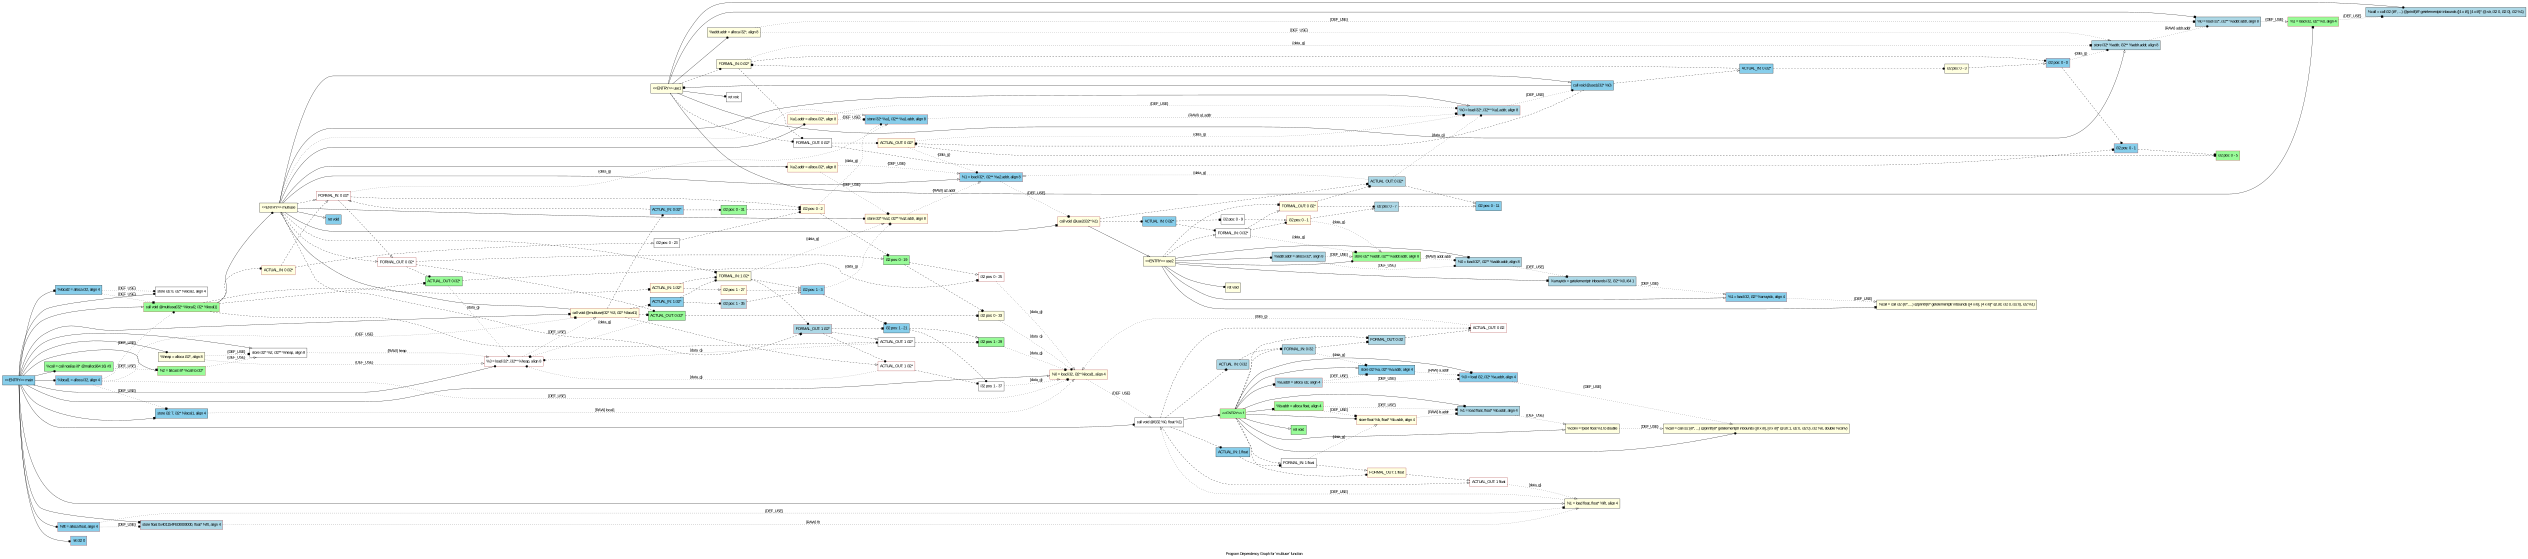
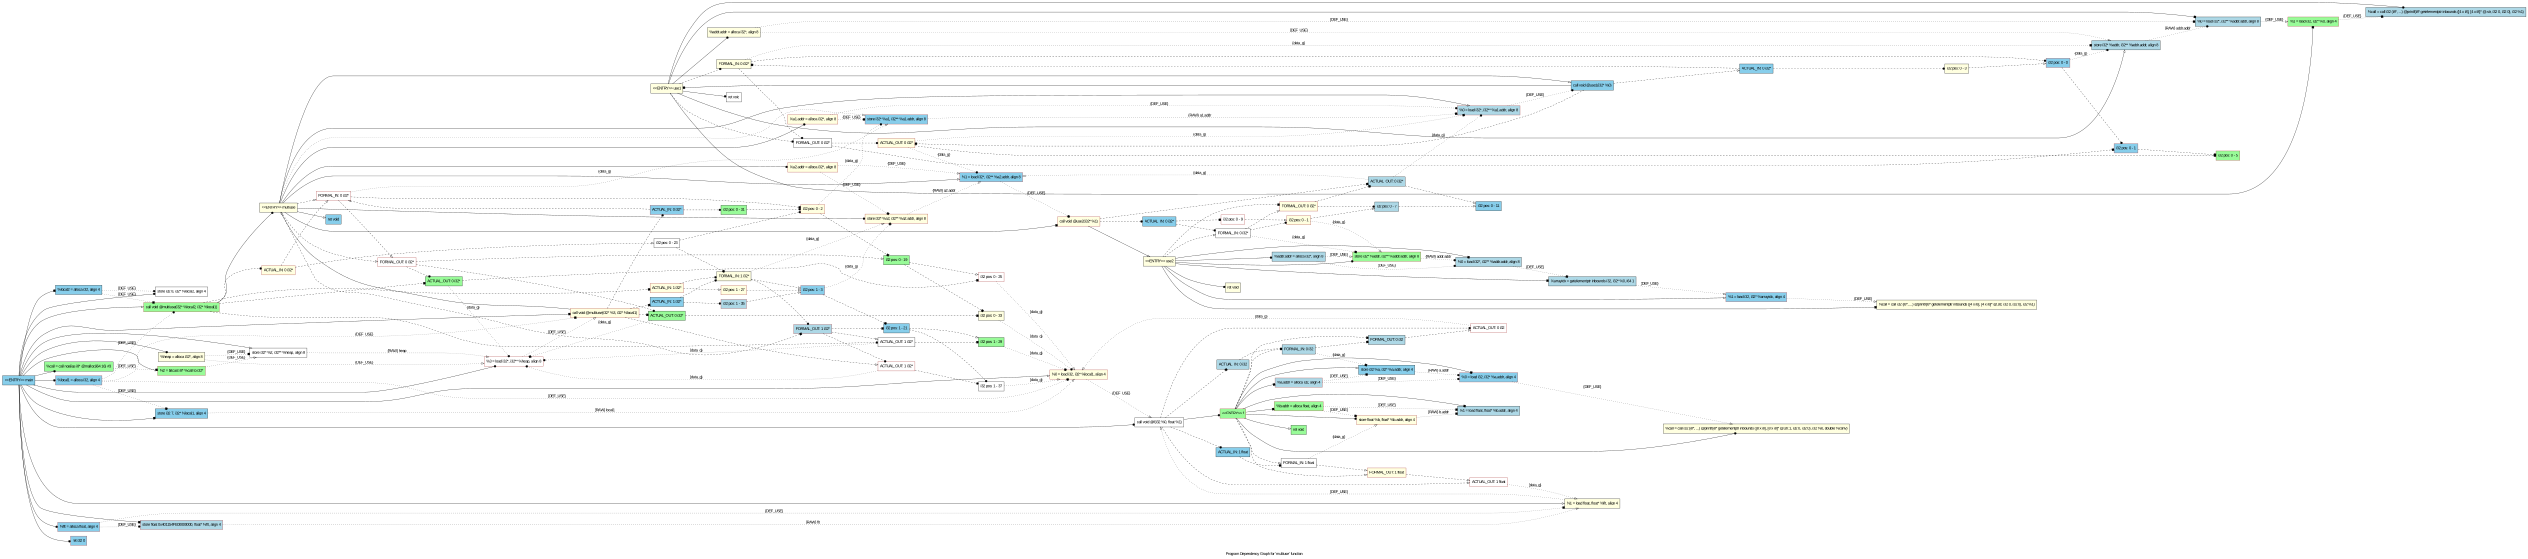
(1233, 219) -> (1233, 219)
(495, 241) -> (699, 259)
(1592, 429) -> none
(1285, 473) -> (1285, 473)
